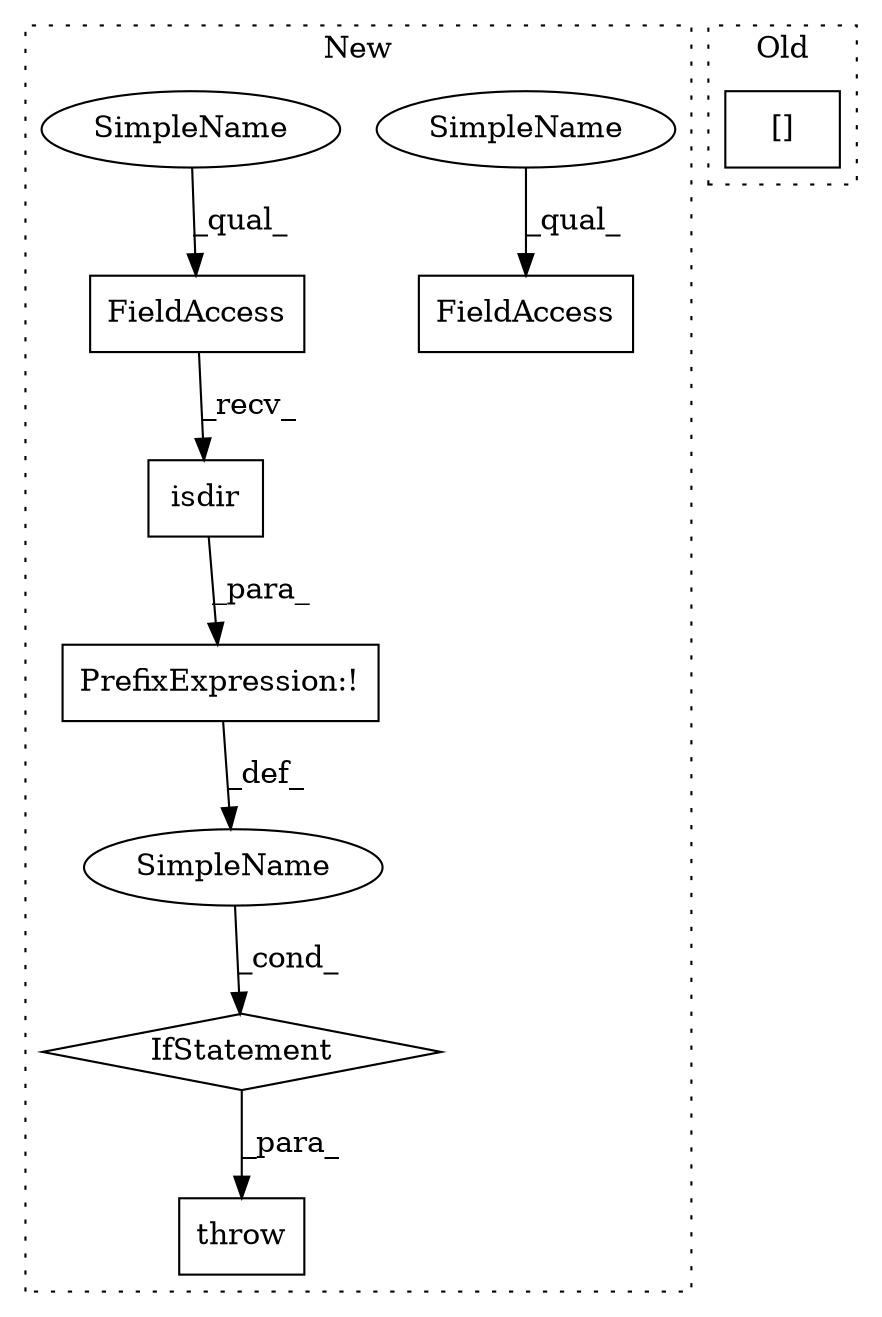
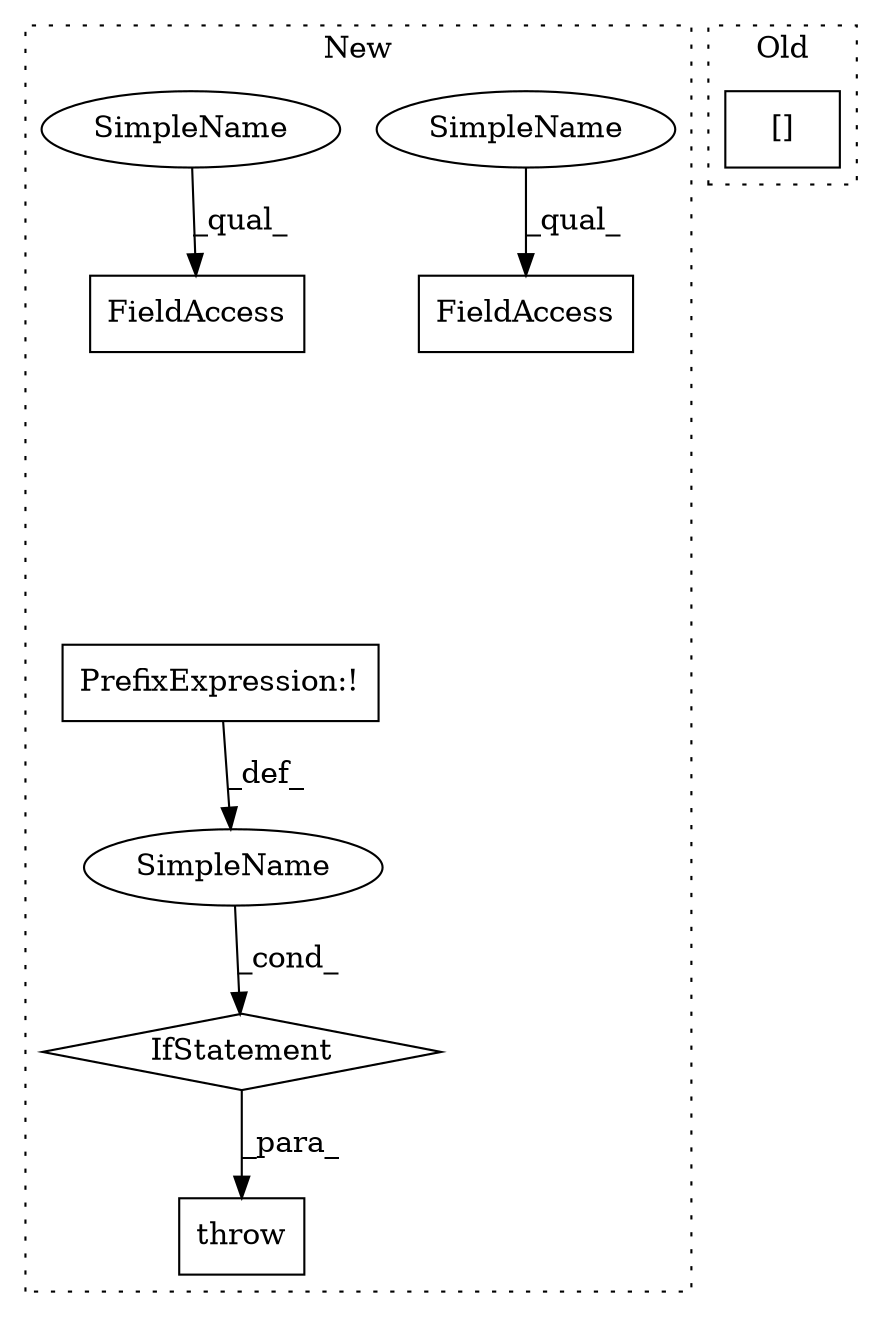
(206, 498) -> none
